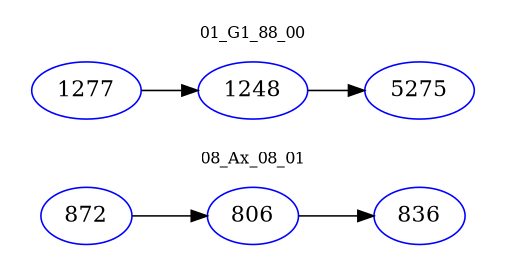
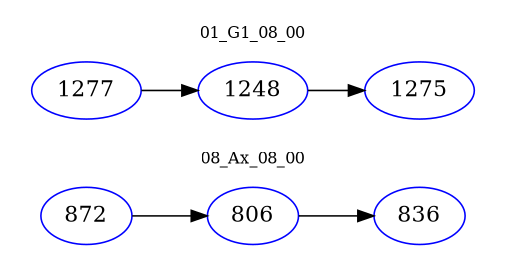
(253, 34) -> (253, 34)
(420, 90) -> (420, 90)
(253, 160) -> (253, 160)
